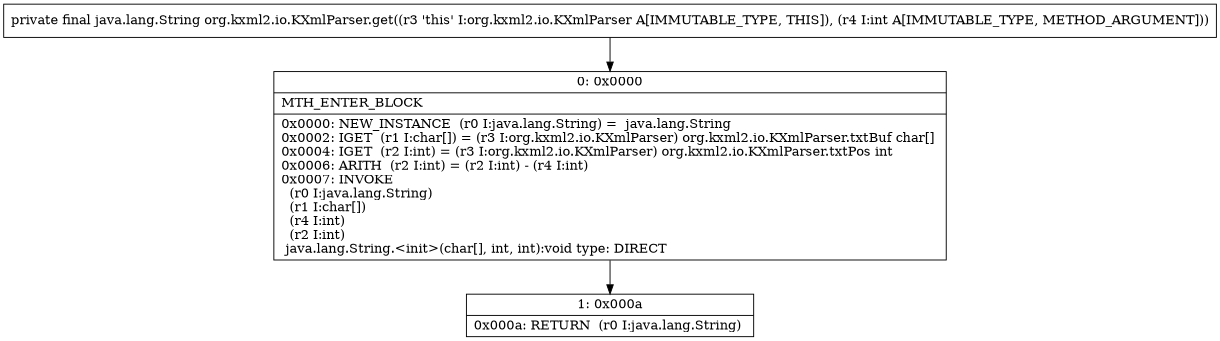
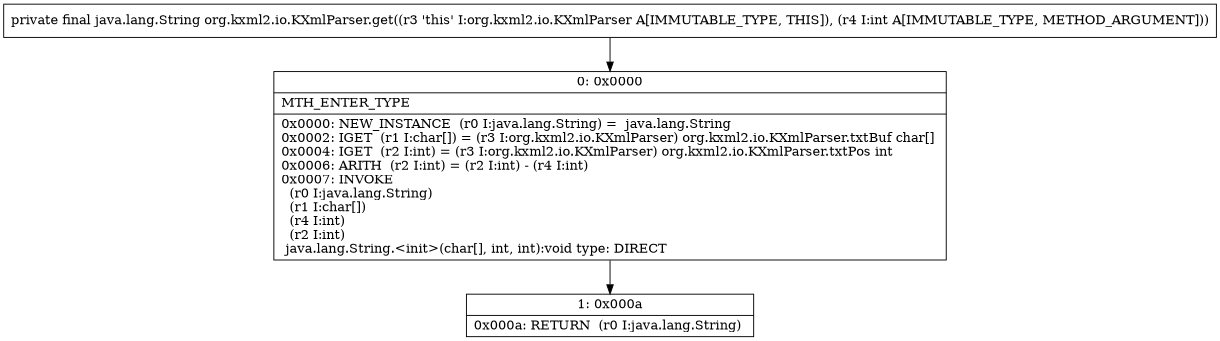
(352, 103) -> (346, 103)
